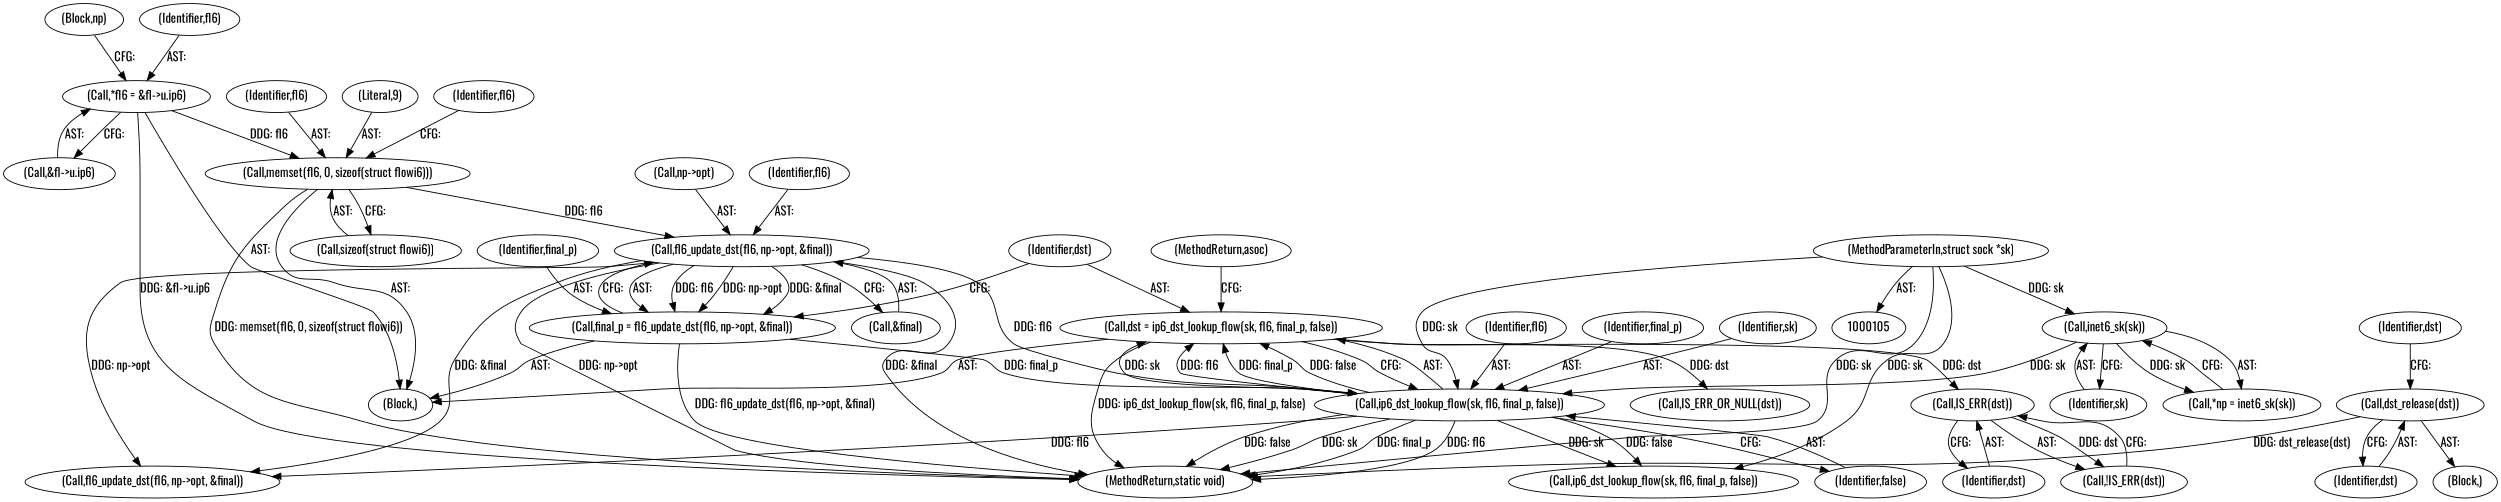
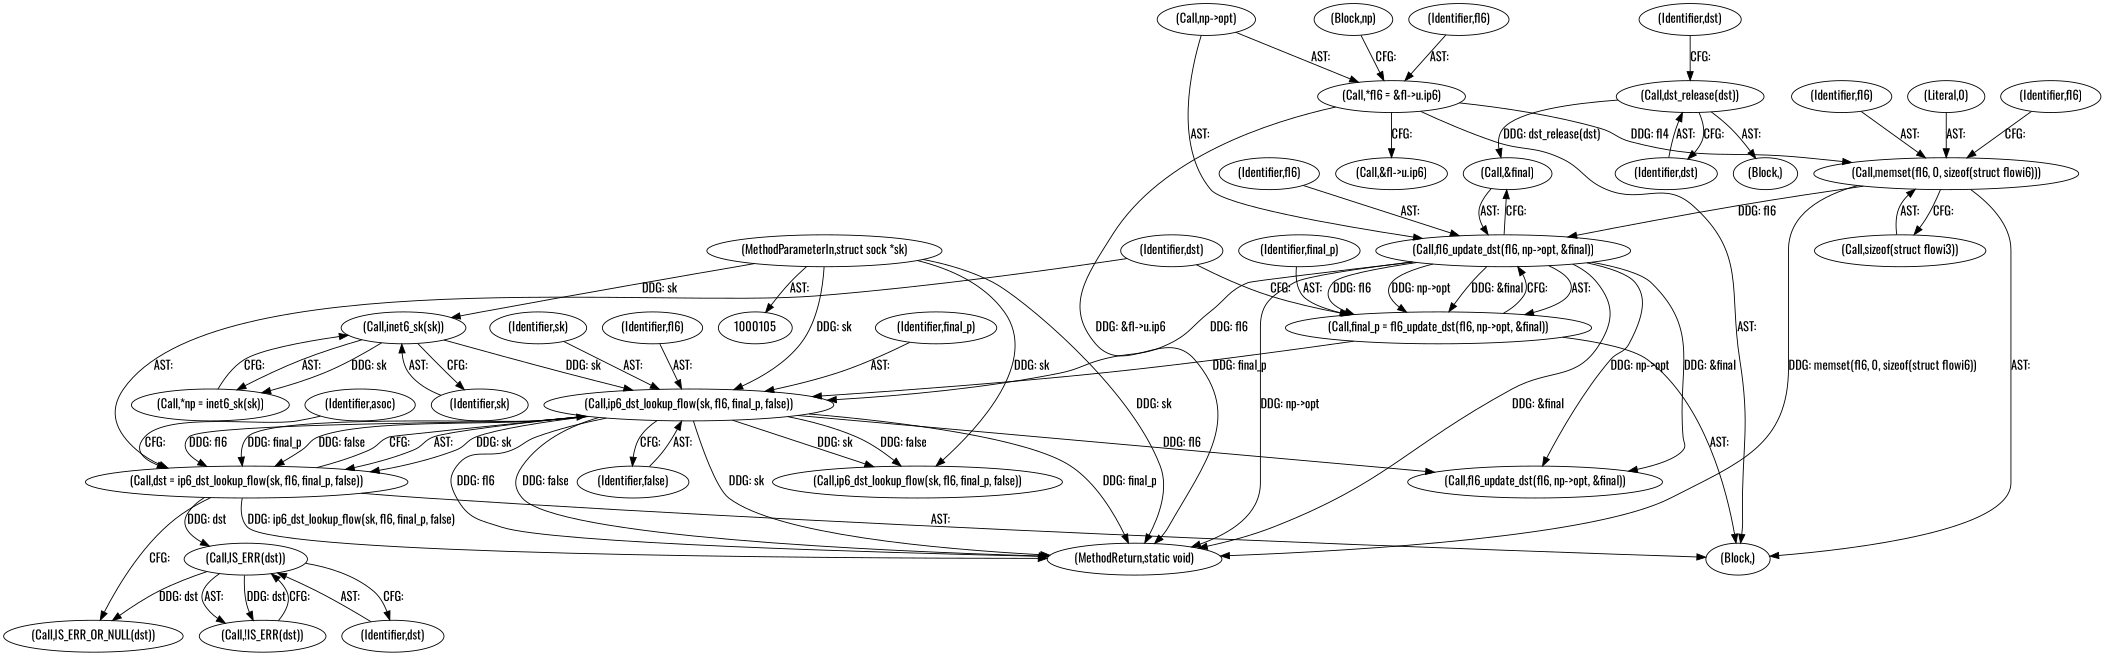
(380, 97) -> (1946, 97)
(63, 131) -> (1293, 56)
(269, 135) -> (1650, 135)
(376, 251) -> (1900, 251)
(1221, 251) -> (360, 405)
(1710, 366) -> (161, 559)
(854, 456) -> none
(1866, 465) -> (1548, 109)
none -> (161, 590)
